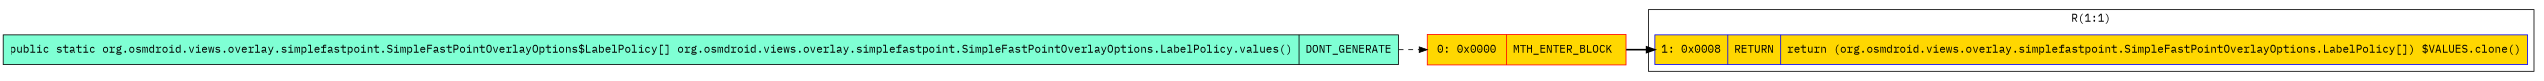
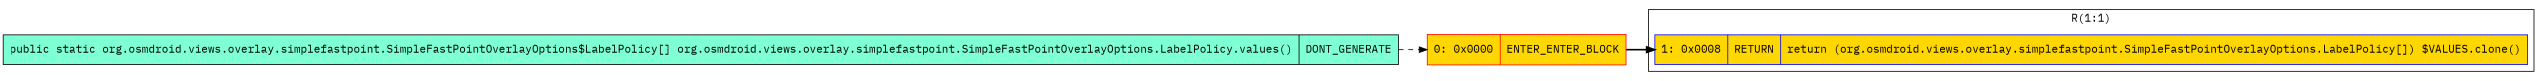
(1563, 49) -> (1563, 49)
